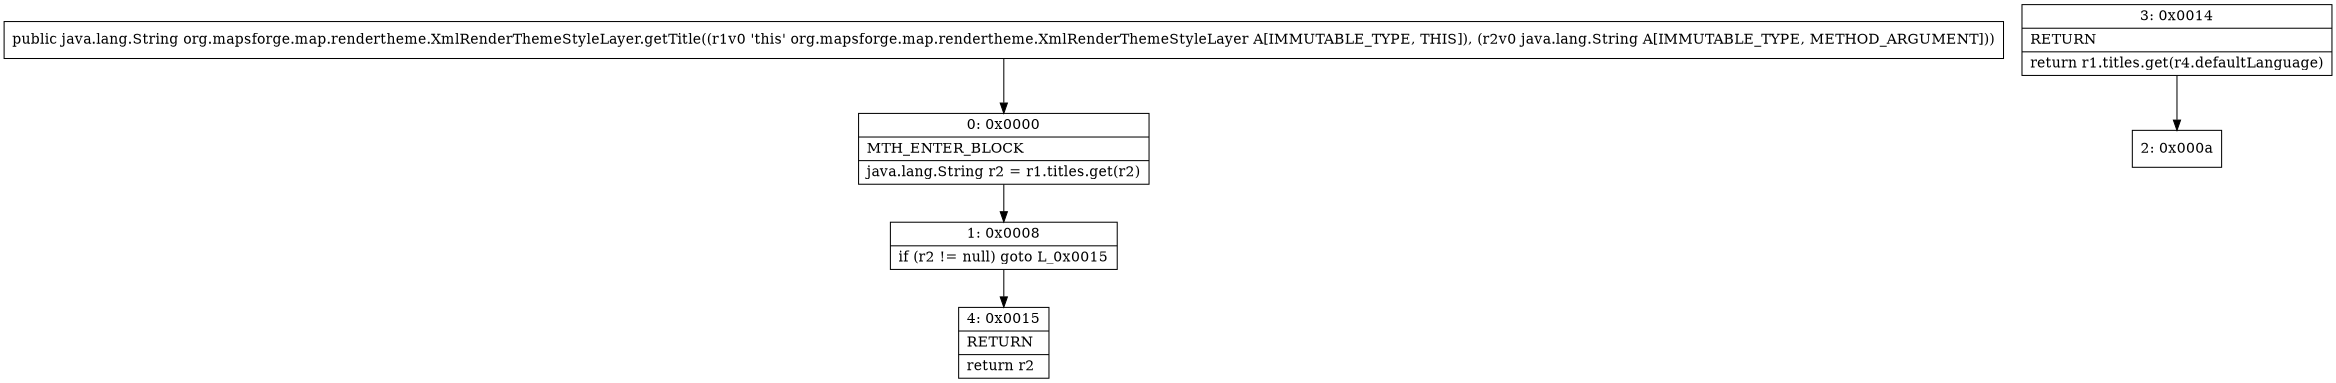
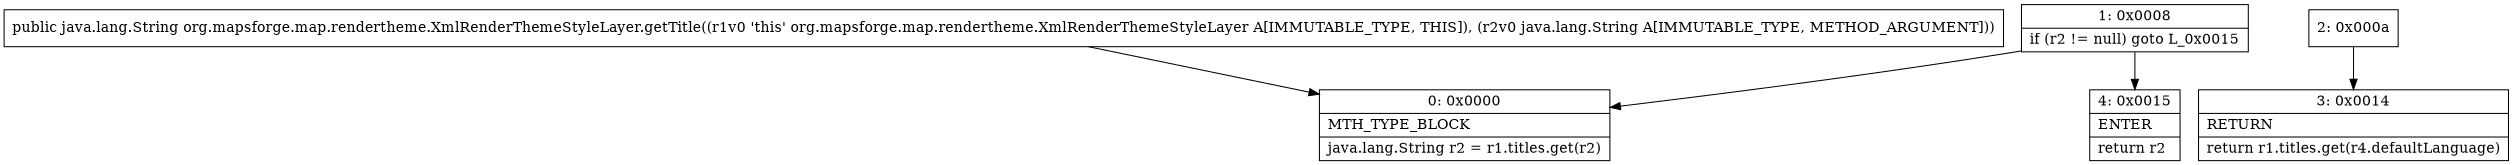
(2177, 98) -> (2354, 63)
(946, 148) -> (1399, 125)
(1004, 198) -> (1821, 80)
(1000, 342) -> (2125, 125)
